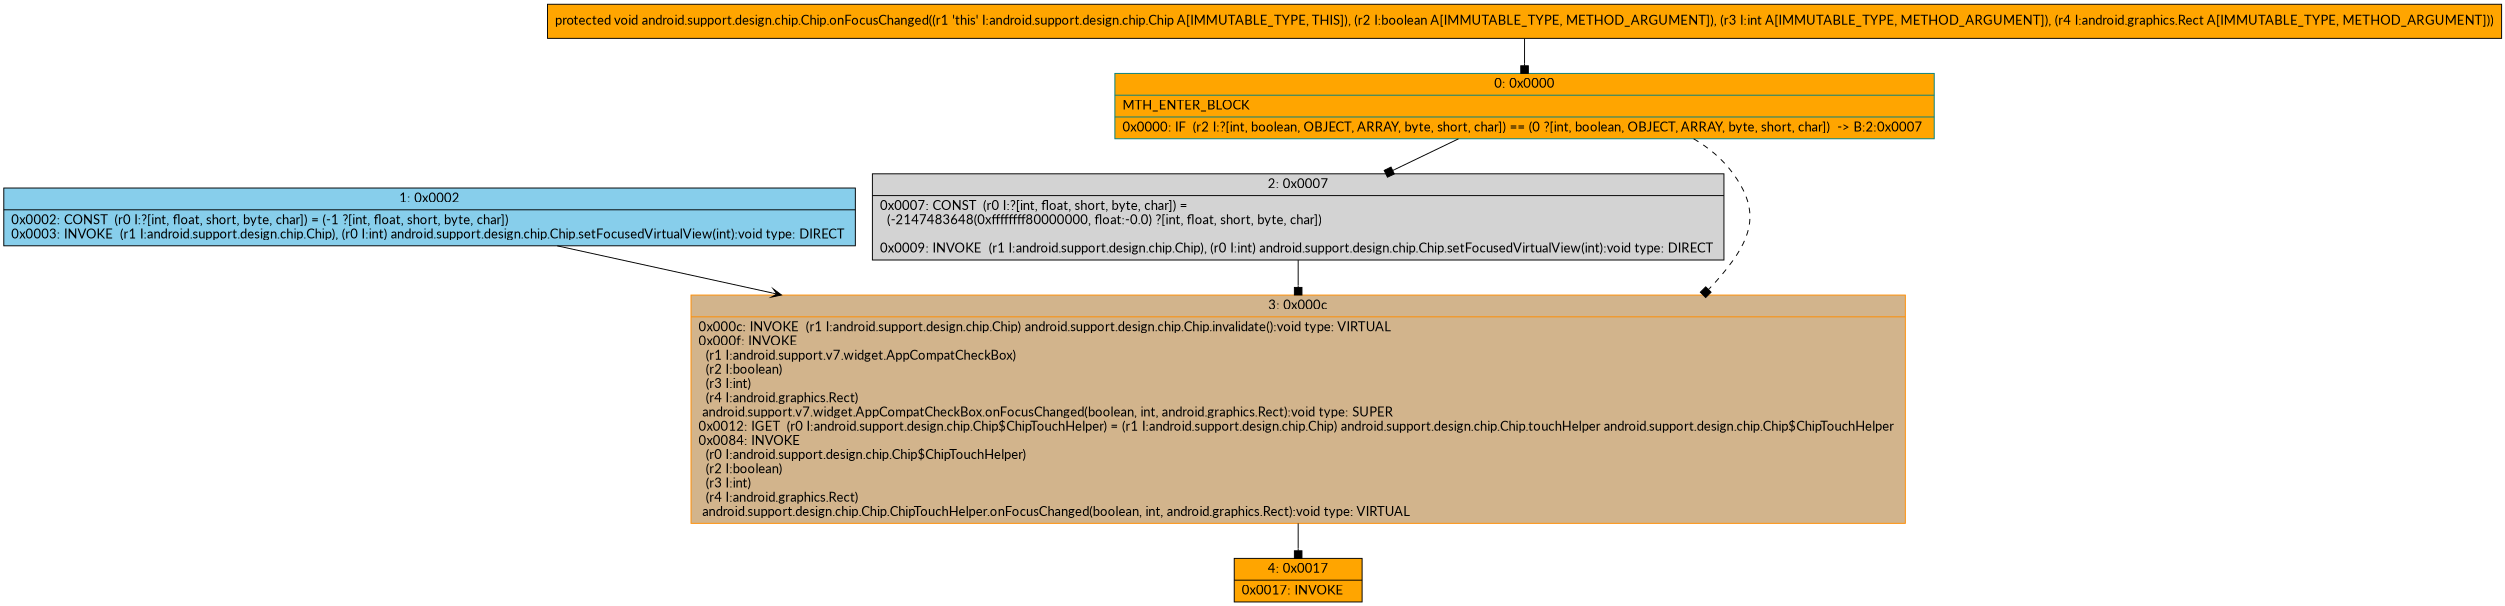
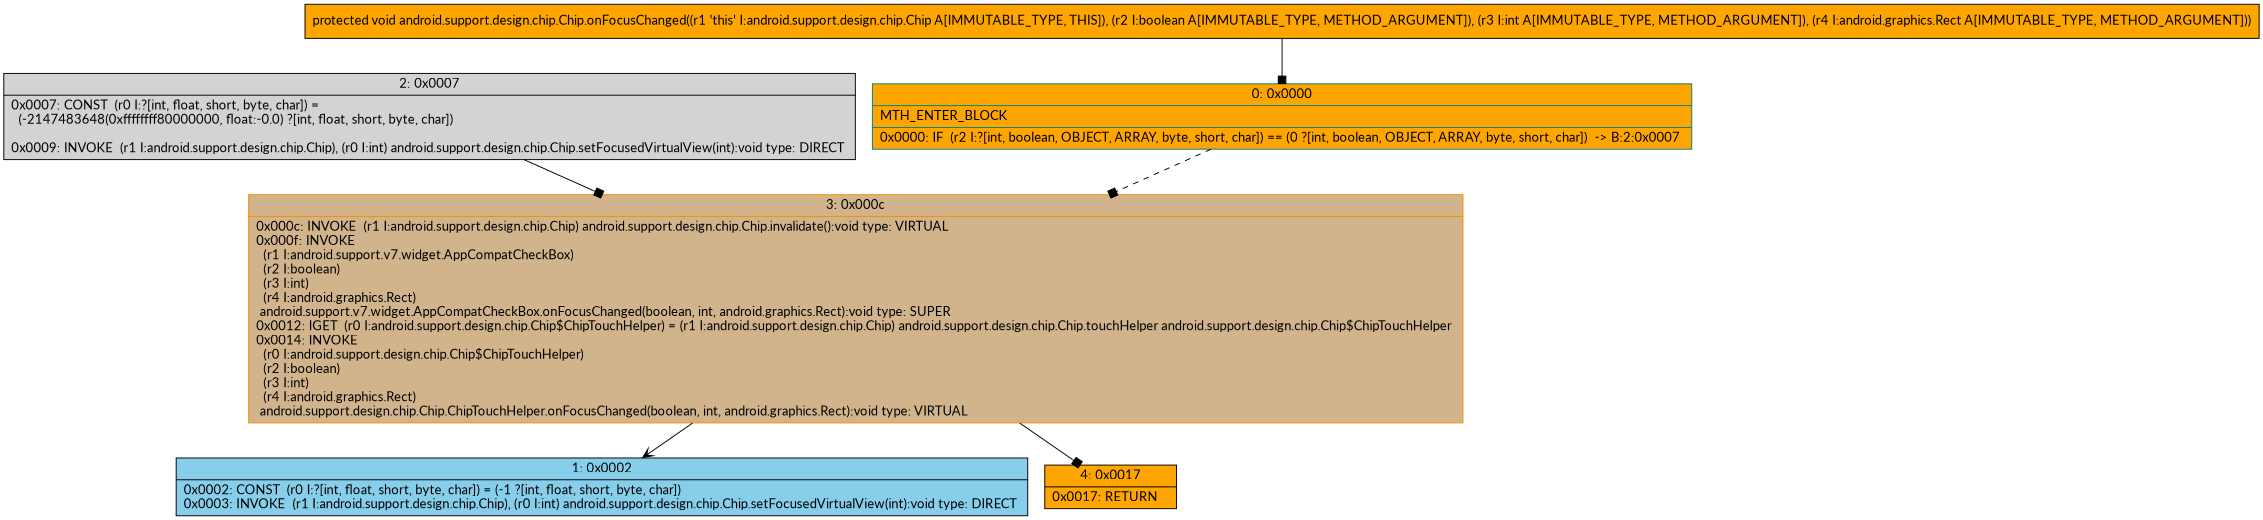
(1426, 154) -> none
(665, 269) -> (672, 438)
(753, 441) -> (311, 341)
(1298, 591) -> (1111, 497)
